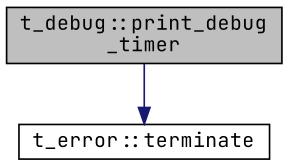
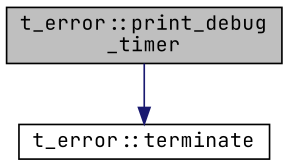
(144, 35) -> (144, 35)
